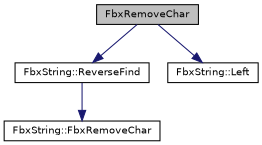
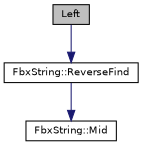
(148, 15) -> (71, 15)
(213, 73) -> none
(82, 131) -> (71, 131)
